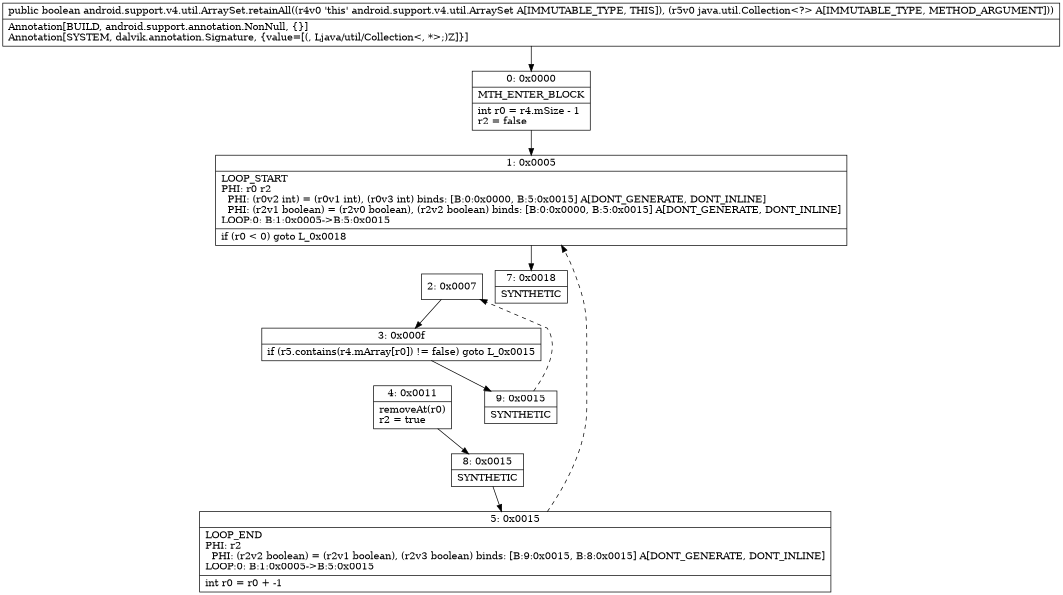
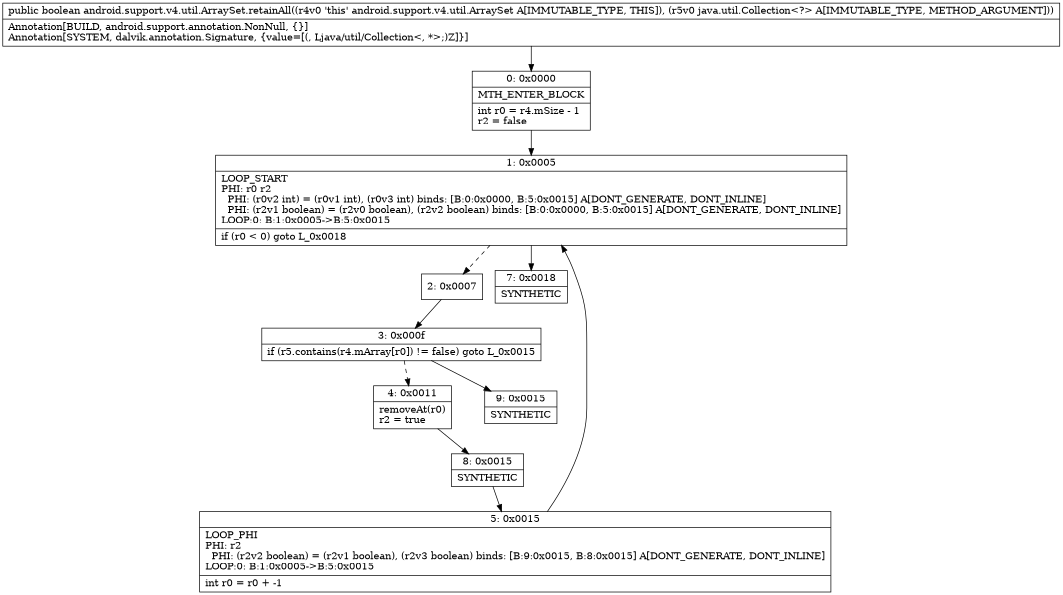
(548, 329) -> (479, 257)
none -> (406, 370)
(587, 384) -> (587, 384)
(234, 535) -> (232, 535)
